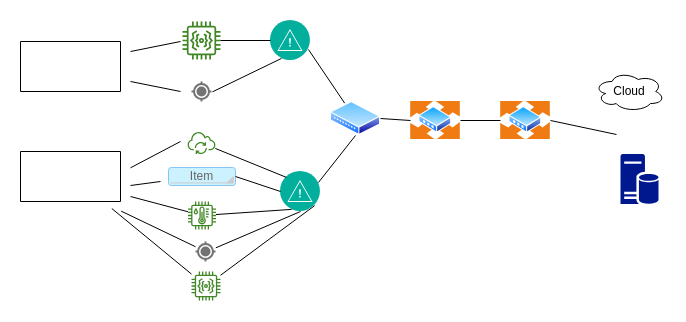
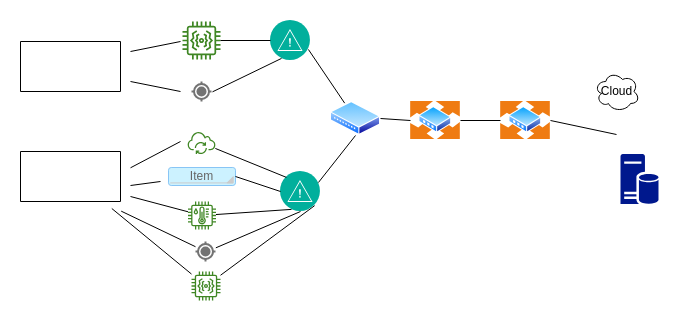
(630, 92) -> (617, 92)
